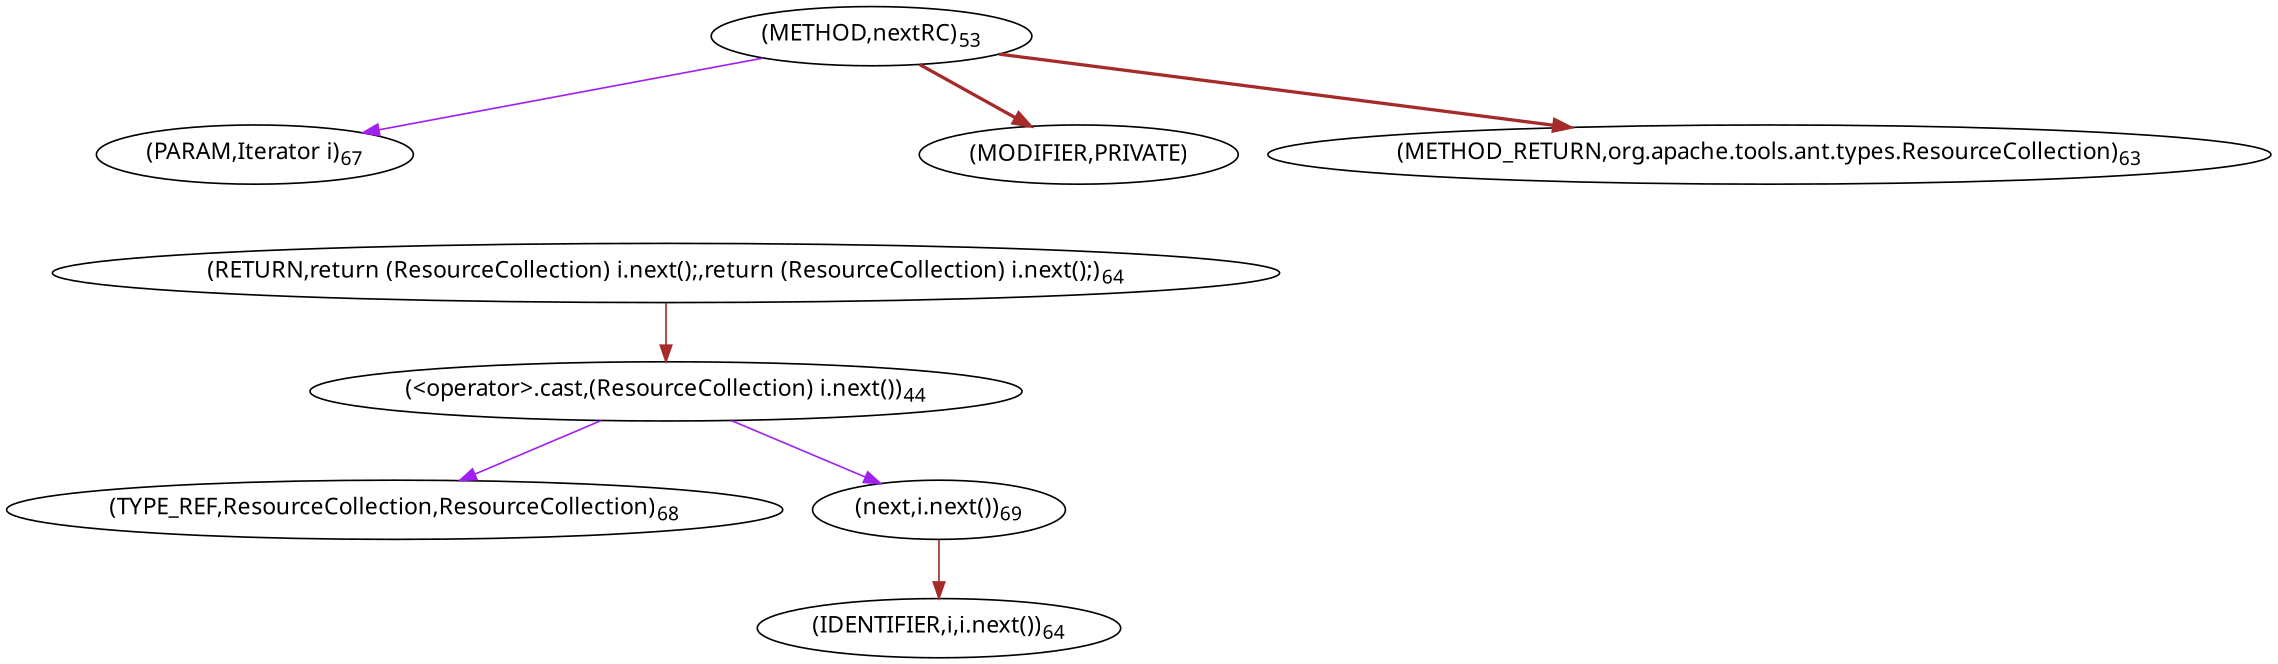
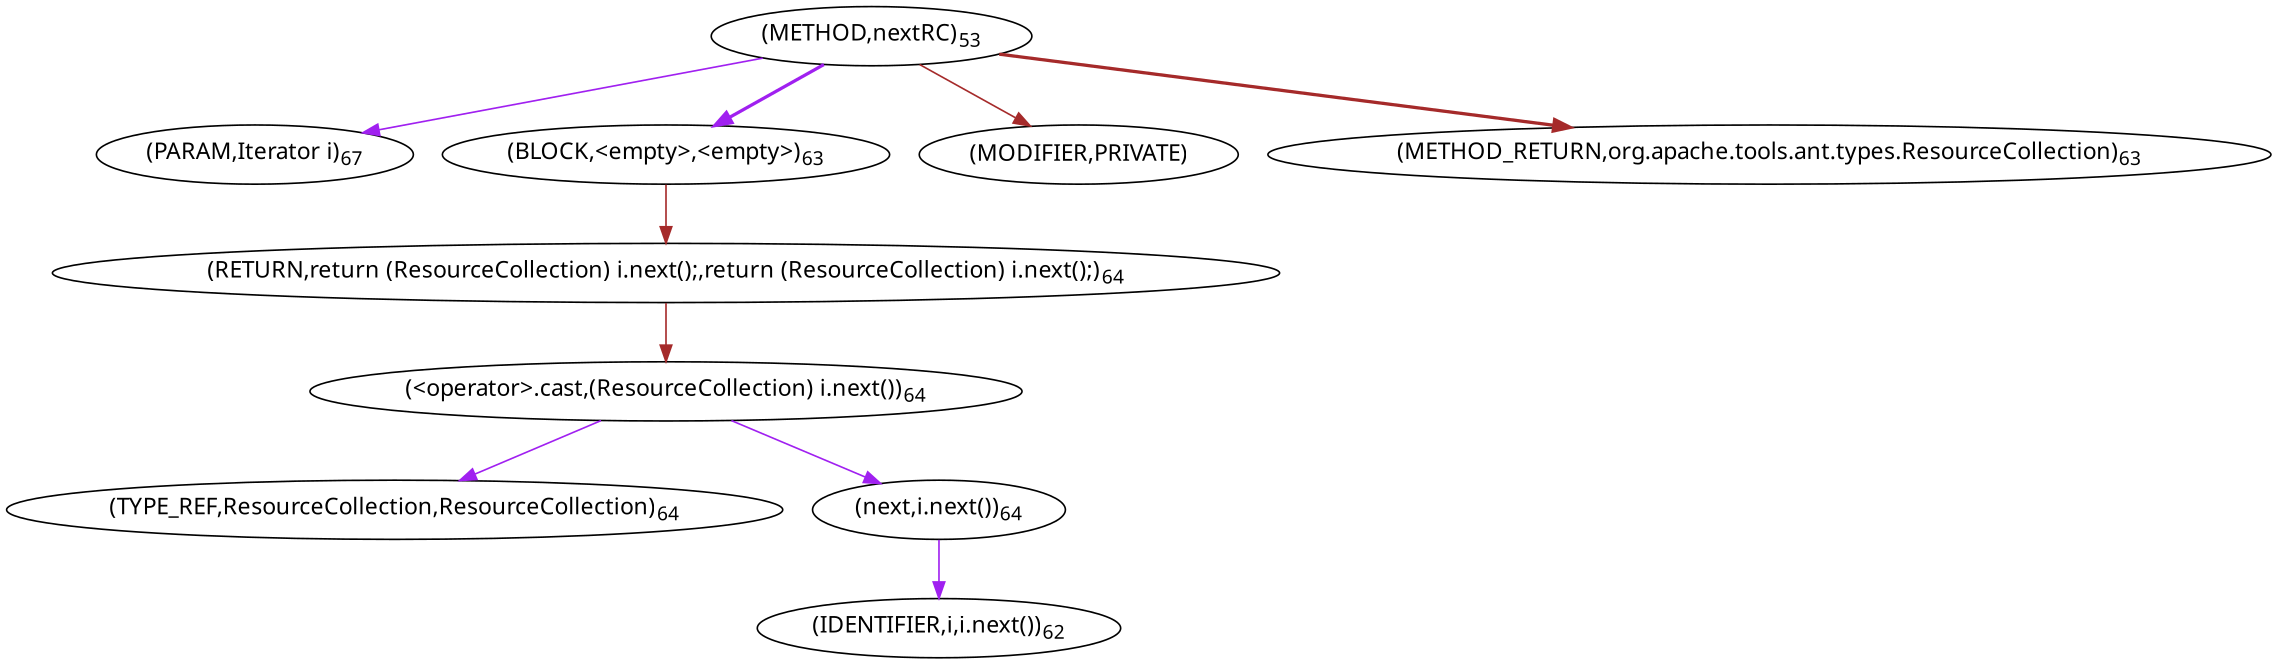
(968, 91) -> (968, 91)
none -> (666, 155)
(915, 389) -> (915, 389)
(668, 507) -> (668, 507)
(1011, 507) -> (1011, 507)
(939, 561) -> (939, 561)
(1054, 626) -> (1054, 626)
